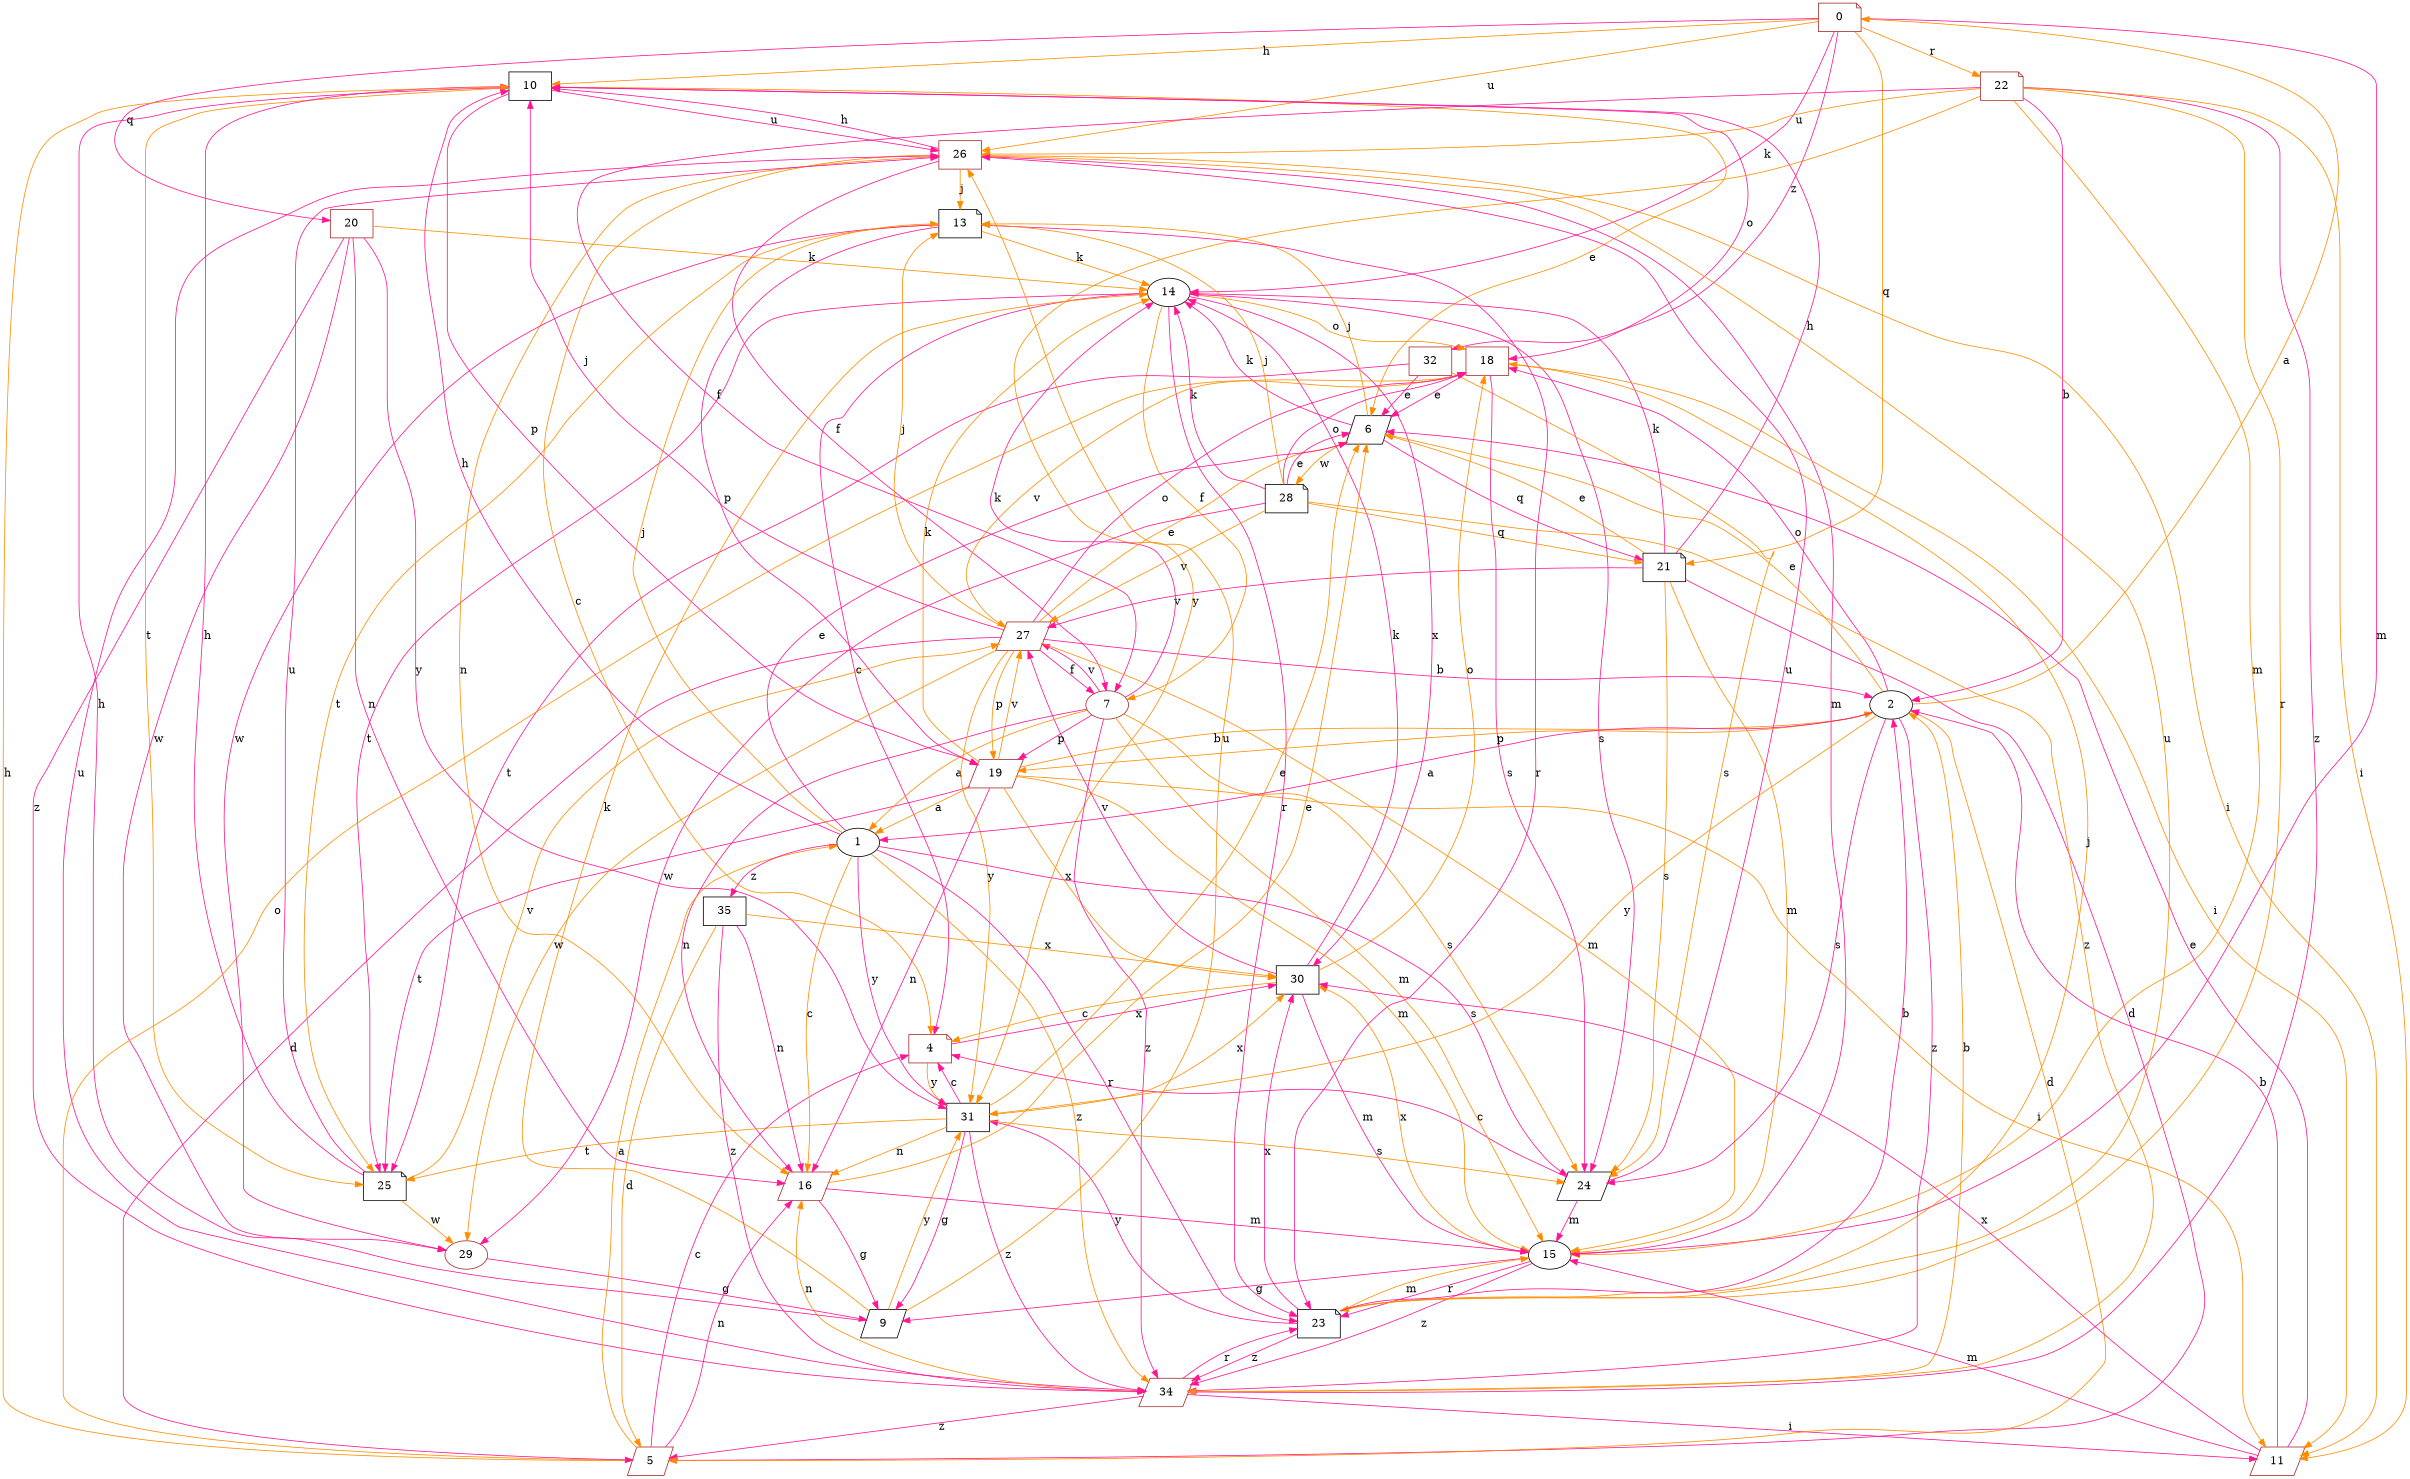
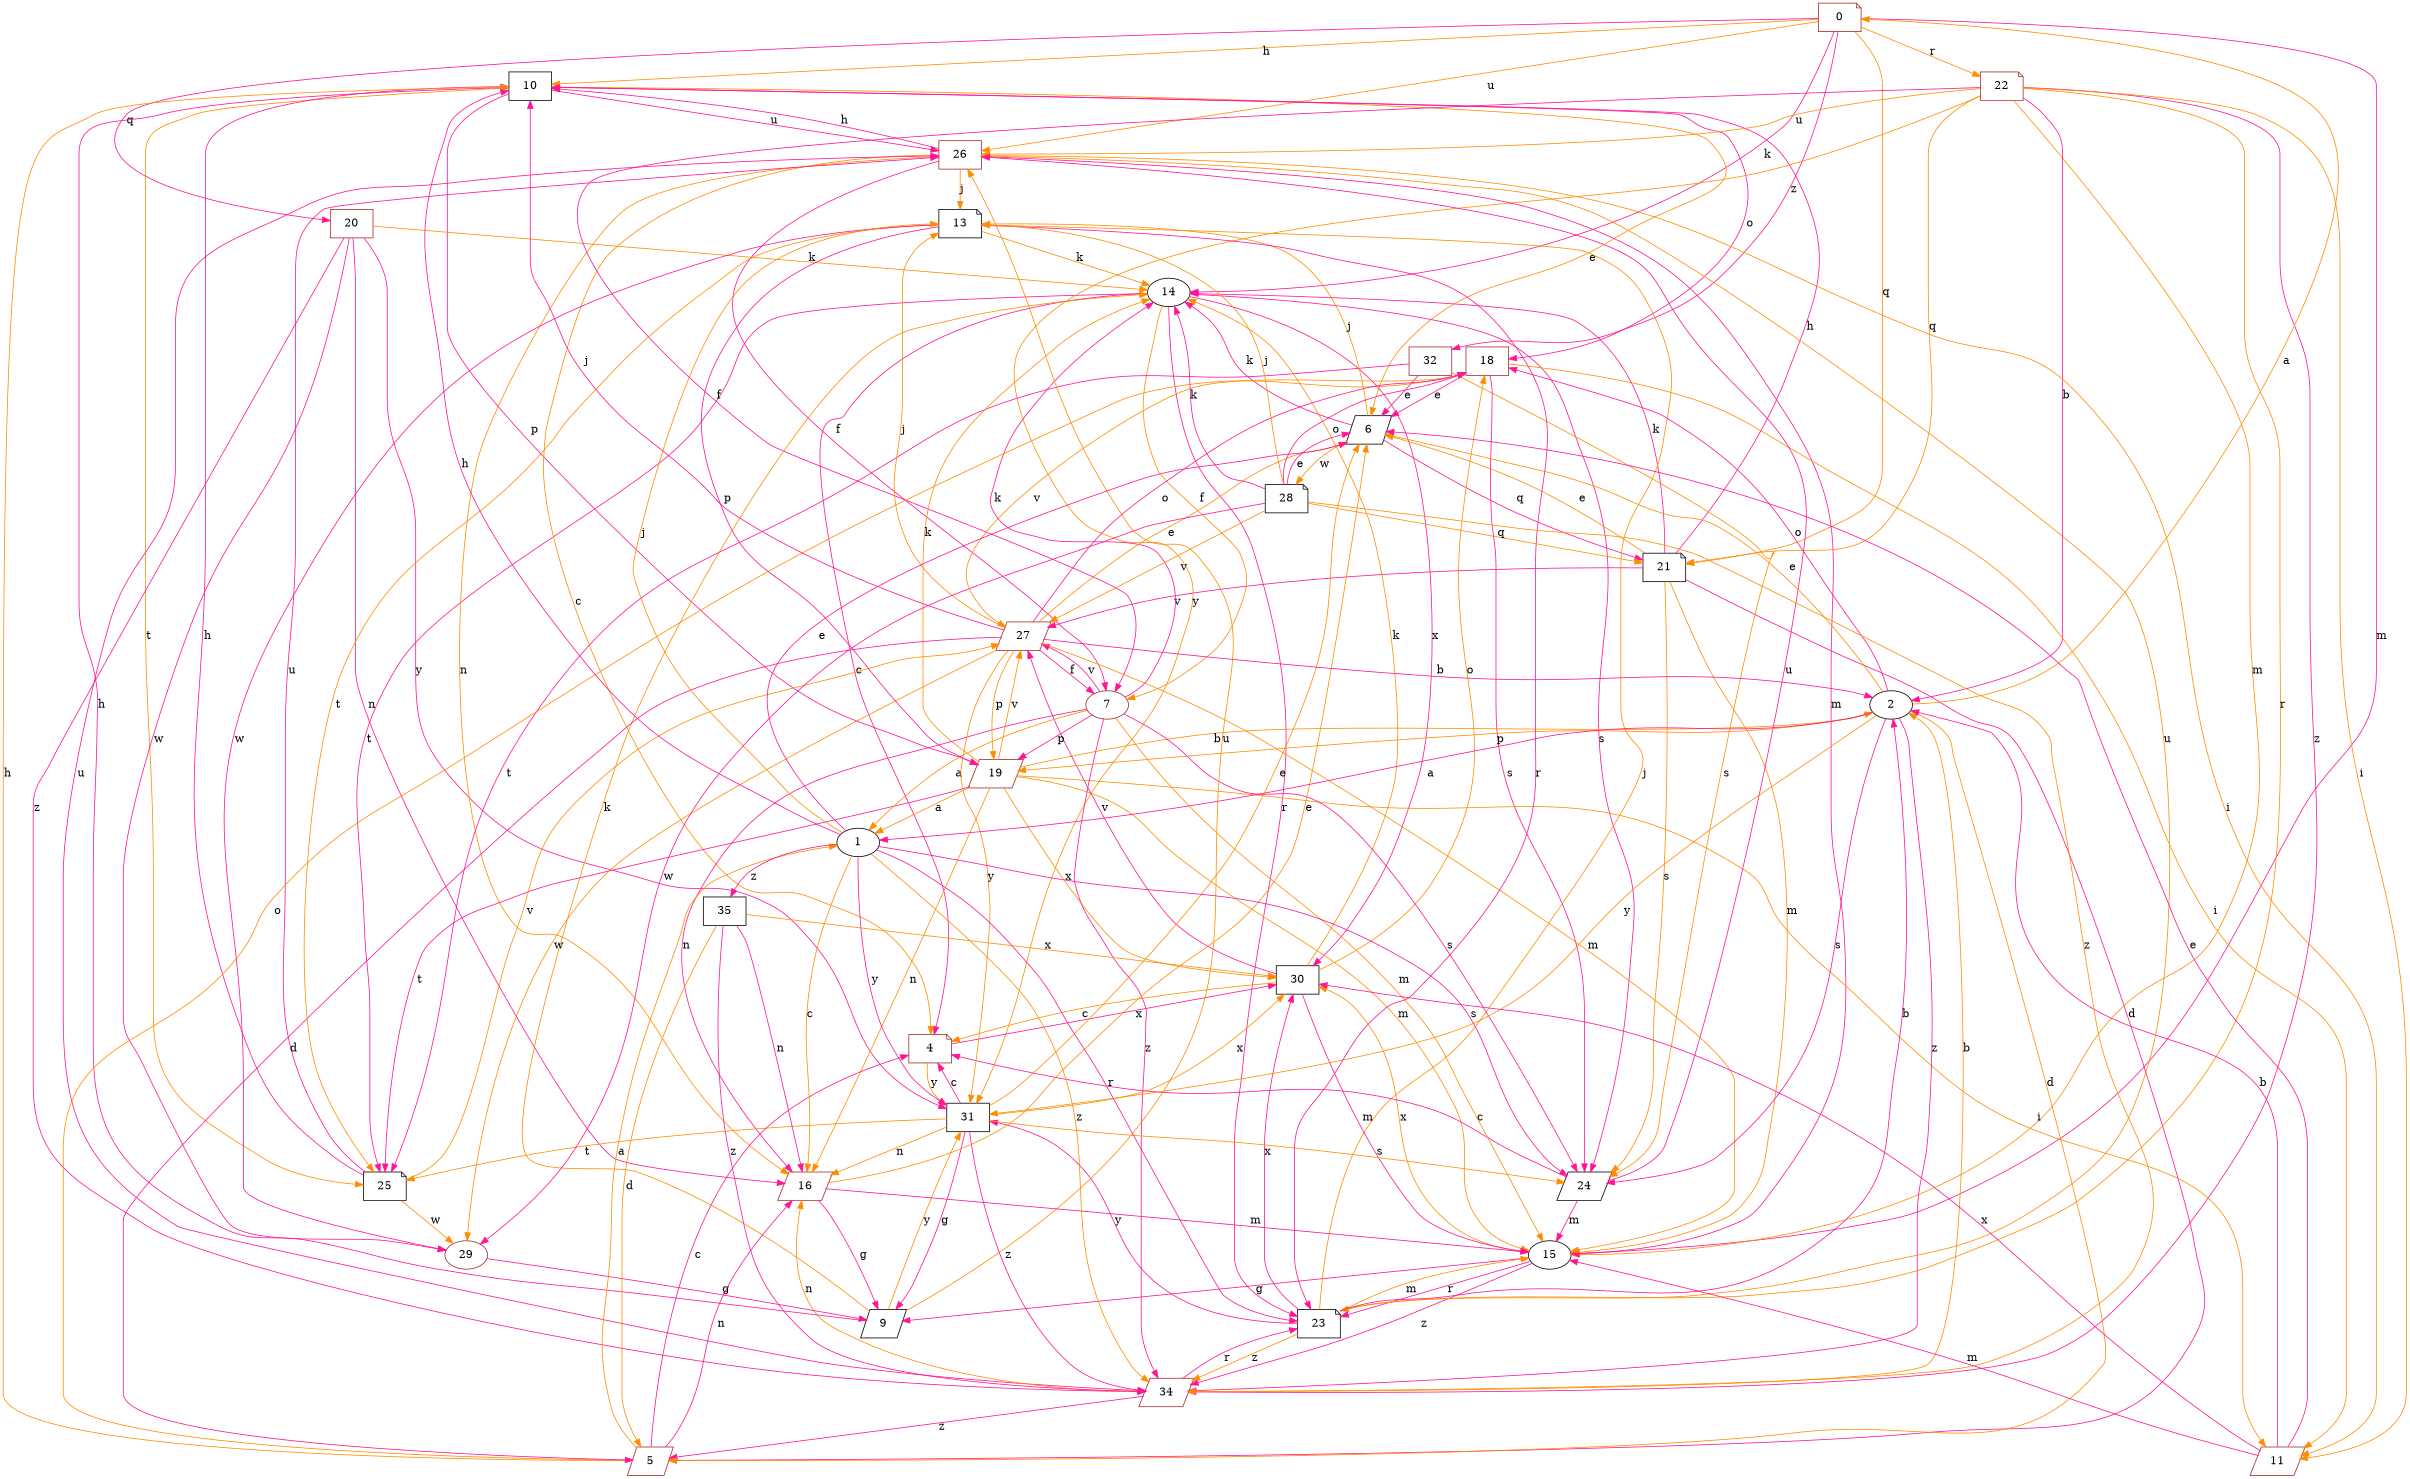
(1323, 327) -> none
none -> (1932, 403)
(1387, 608) -> (1387, 608)
(1398, 882) -> (1398, 882)
(2074, 949) -> (1632, 517)
(904, 977) -> (904, 977)
(1248, 1356) -> (1248, 1356)
(1718, 1427) -> none
